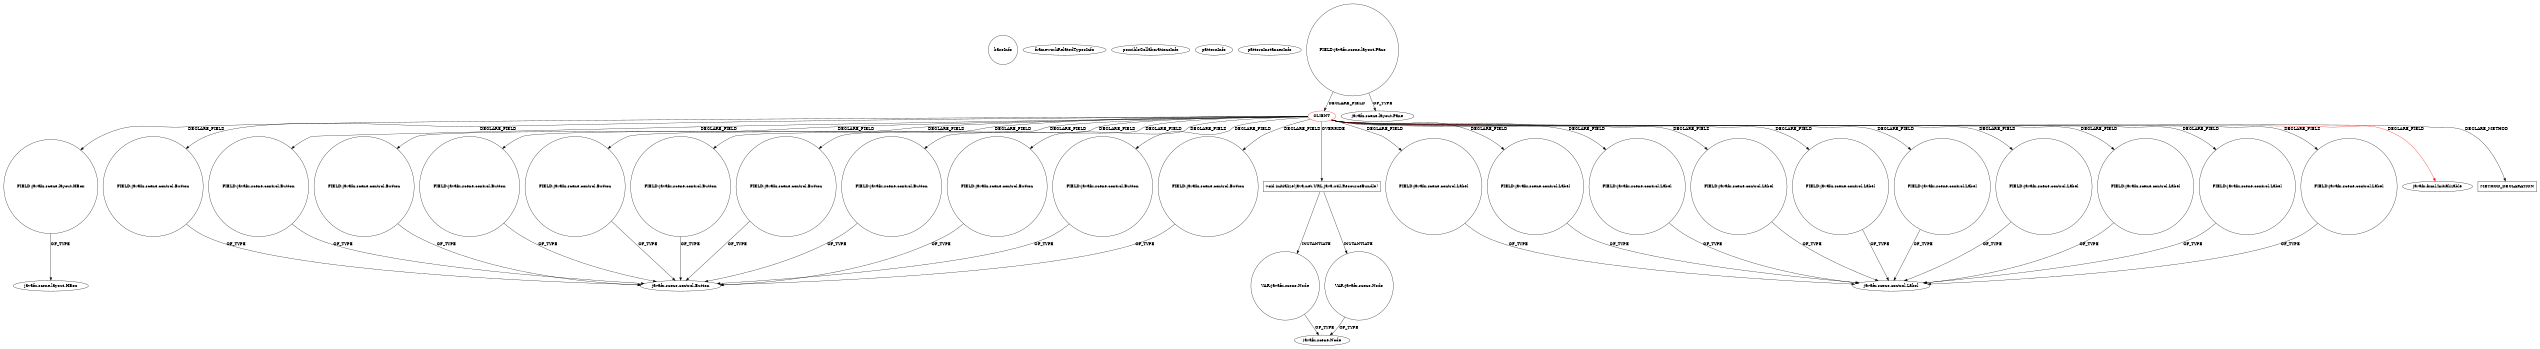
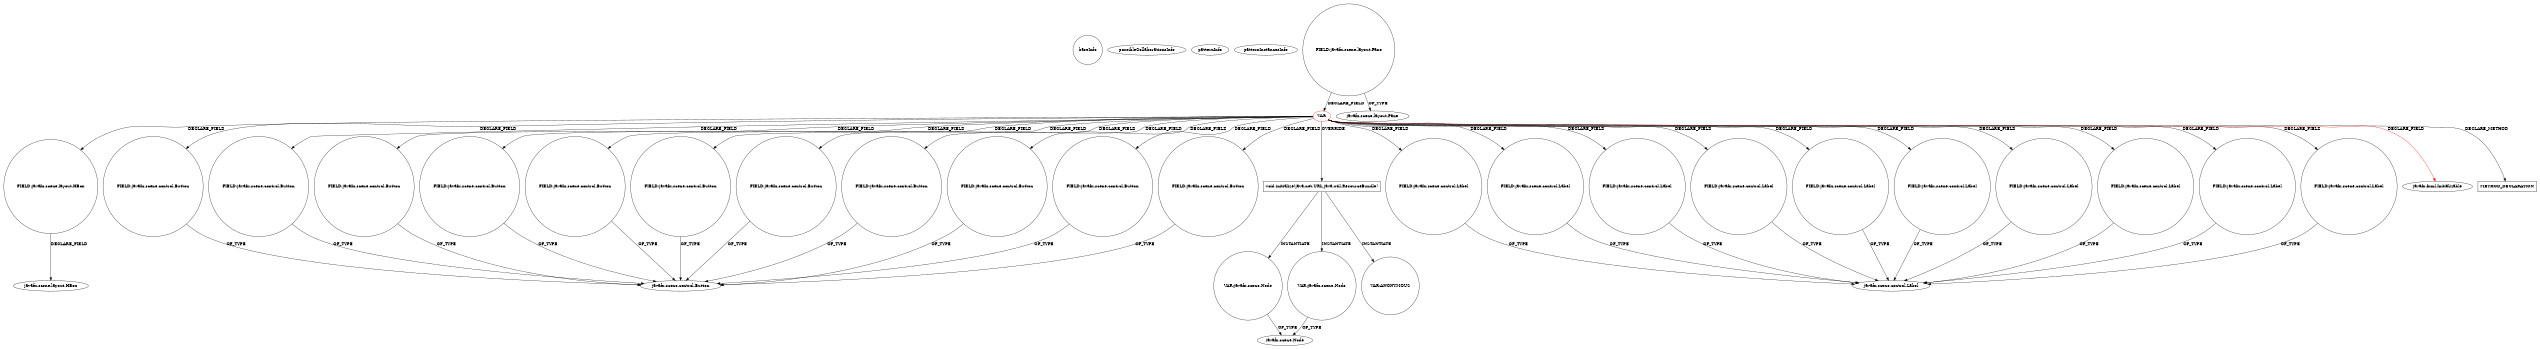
(1065, 50) -> none
(1322, 116) -> (1322, 116)
(61, 244) -> (69, 244)
none -> (1390, 286)
